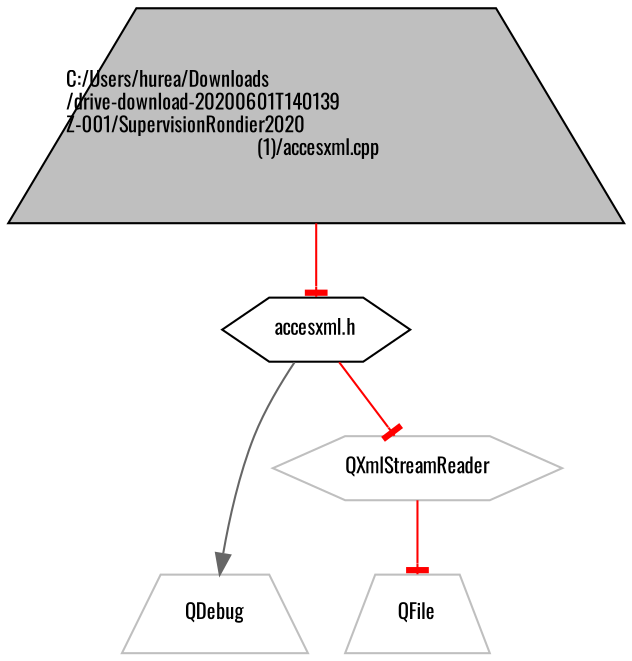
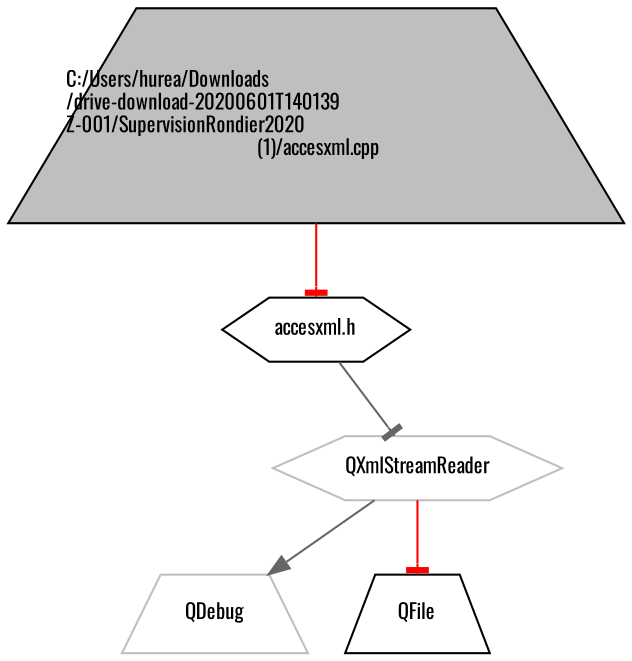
(364, 395) -> (364, 395)
(248, 454) -> (330, 531)
(417, 614) -> (417, 614)
